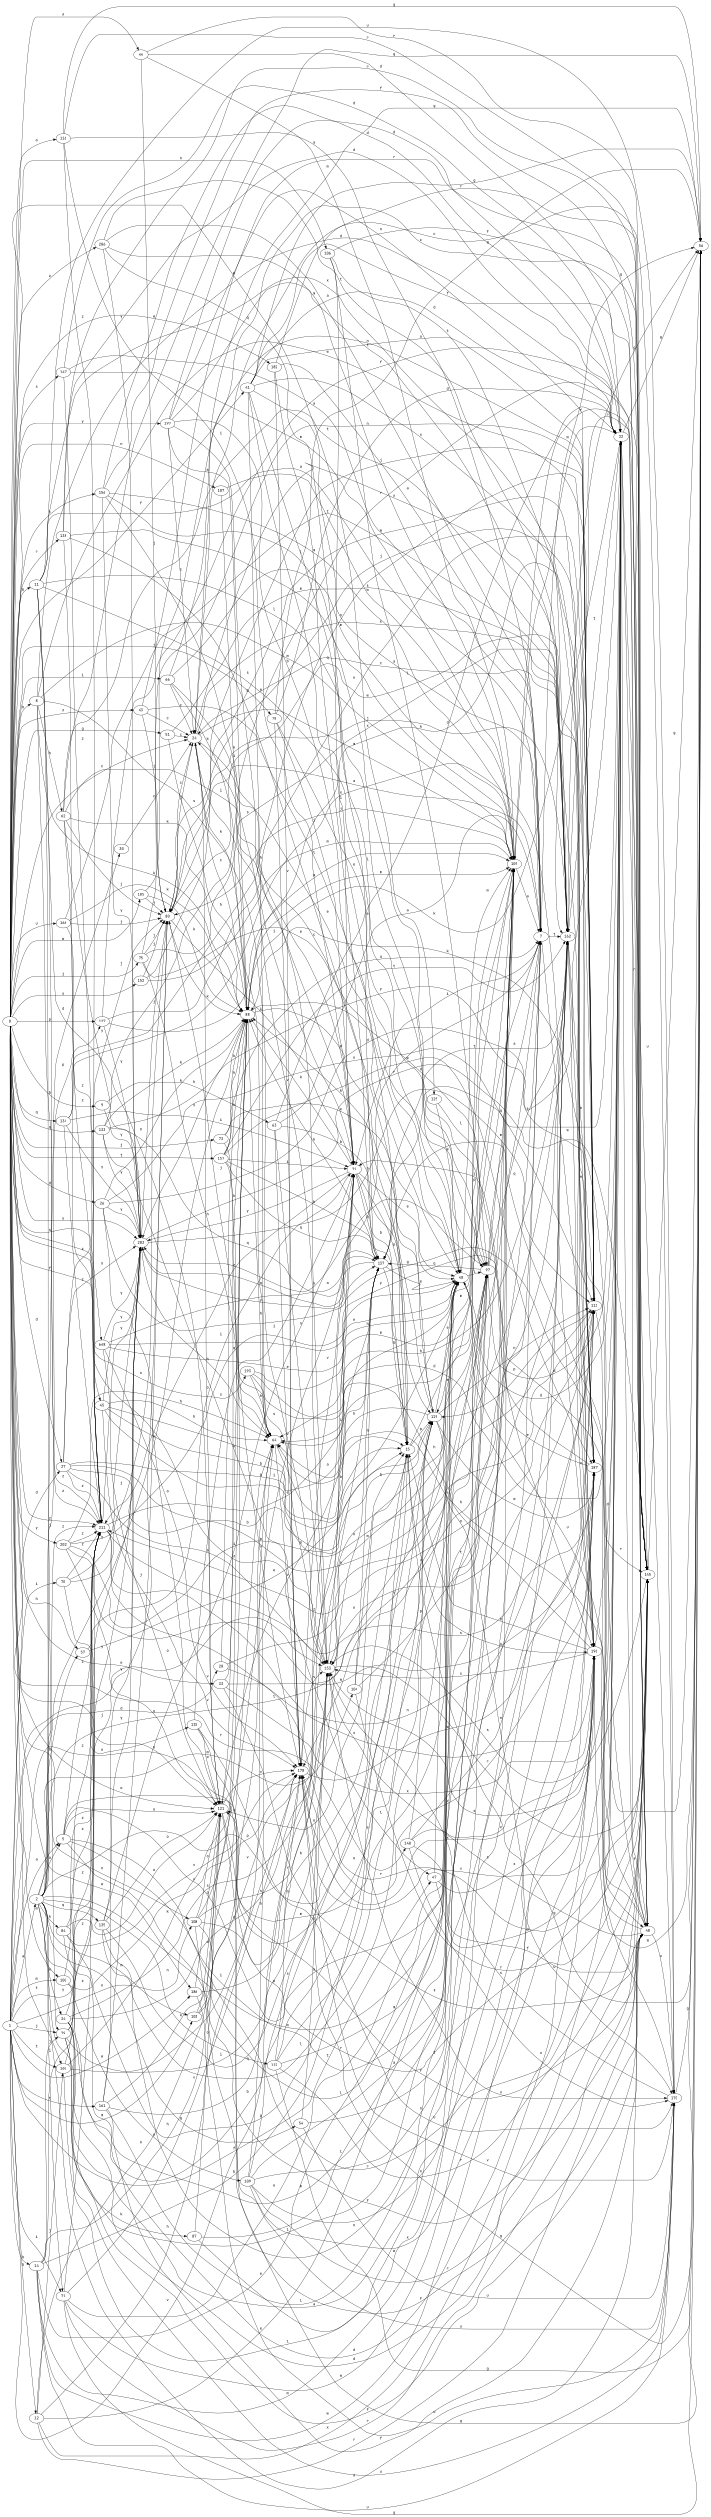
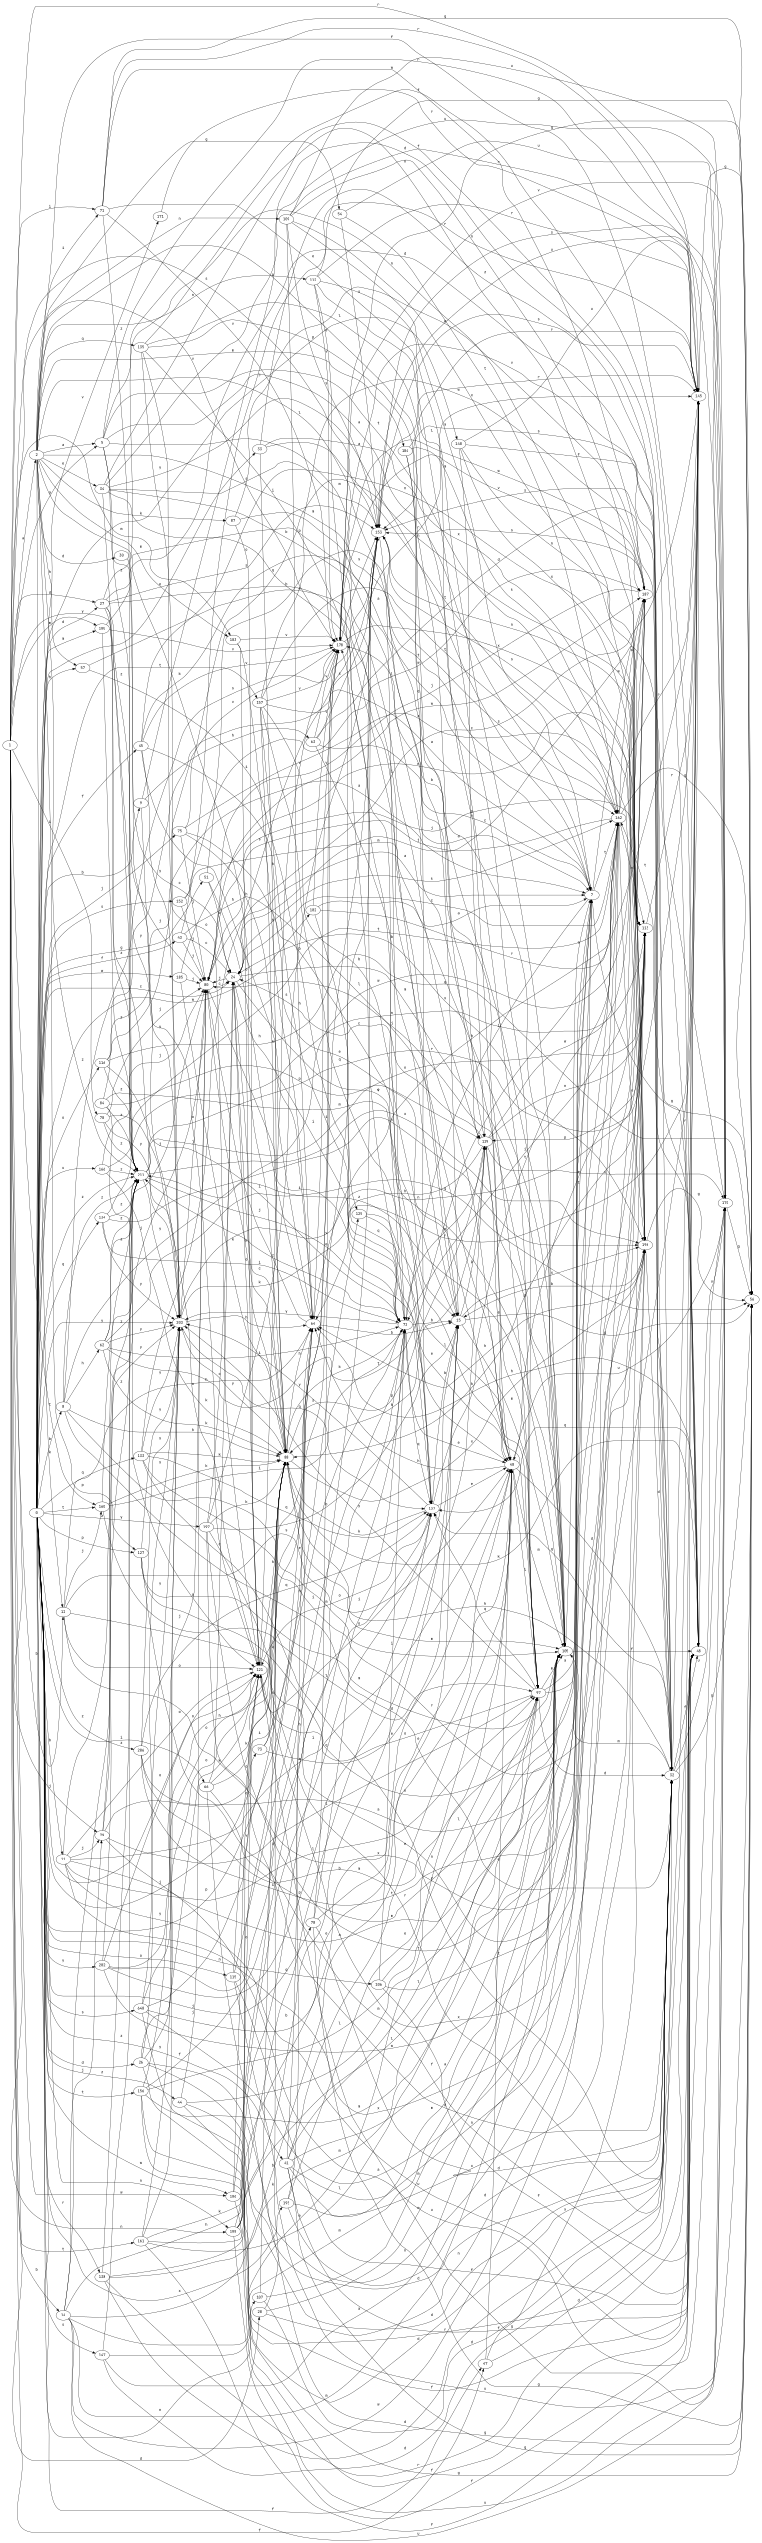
none -> (696, 149)
none -> (160, 217)
(433, 314) -> (577, 2261)
(396, 1681) -> (348, 722)
(43, 1911) -> (42, 1204)
